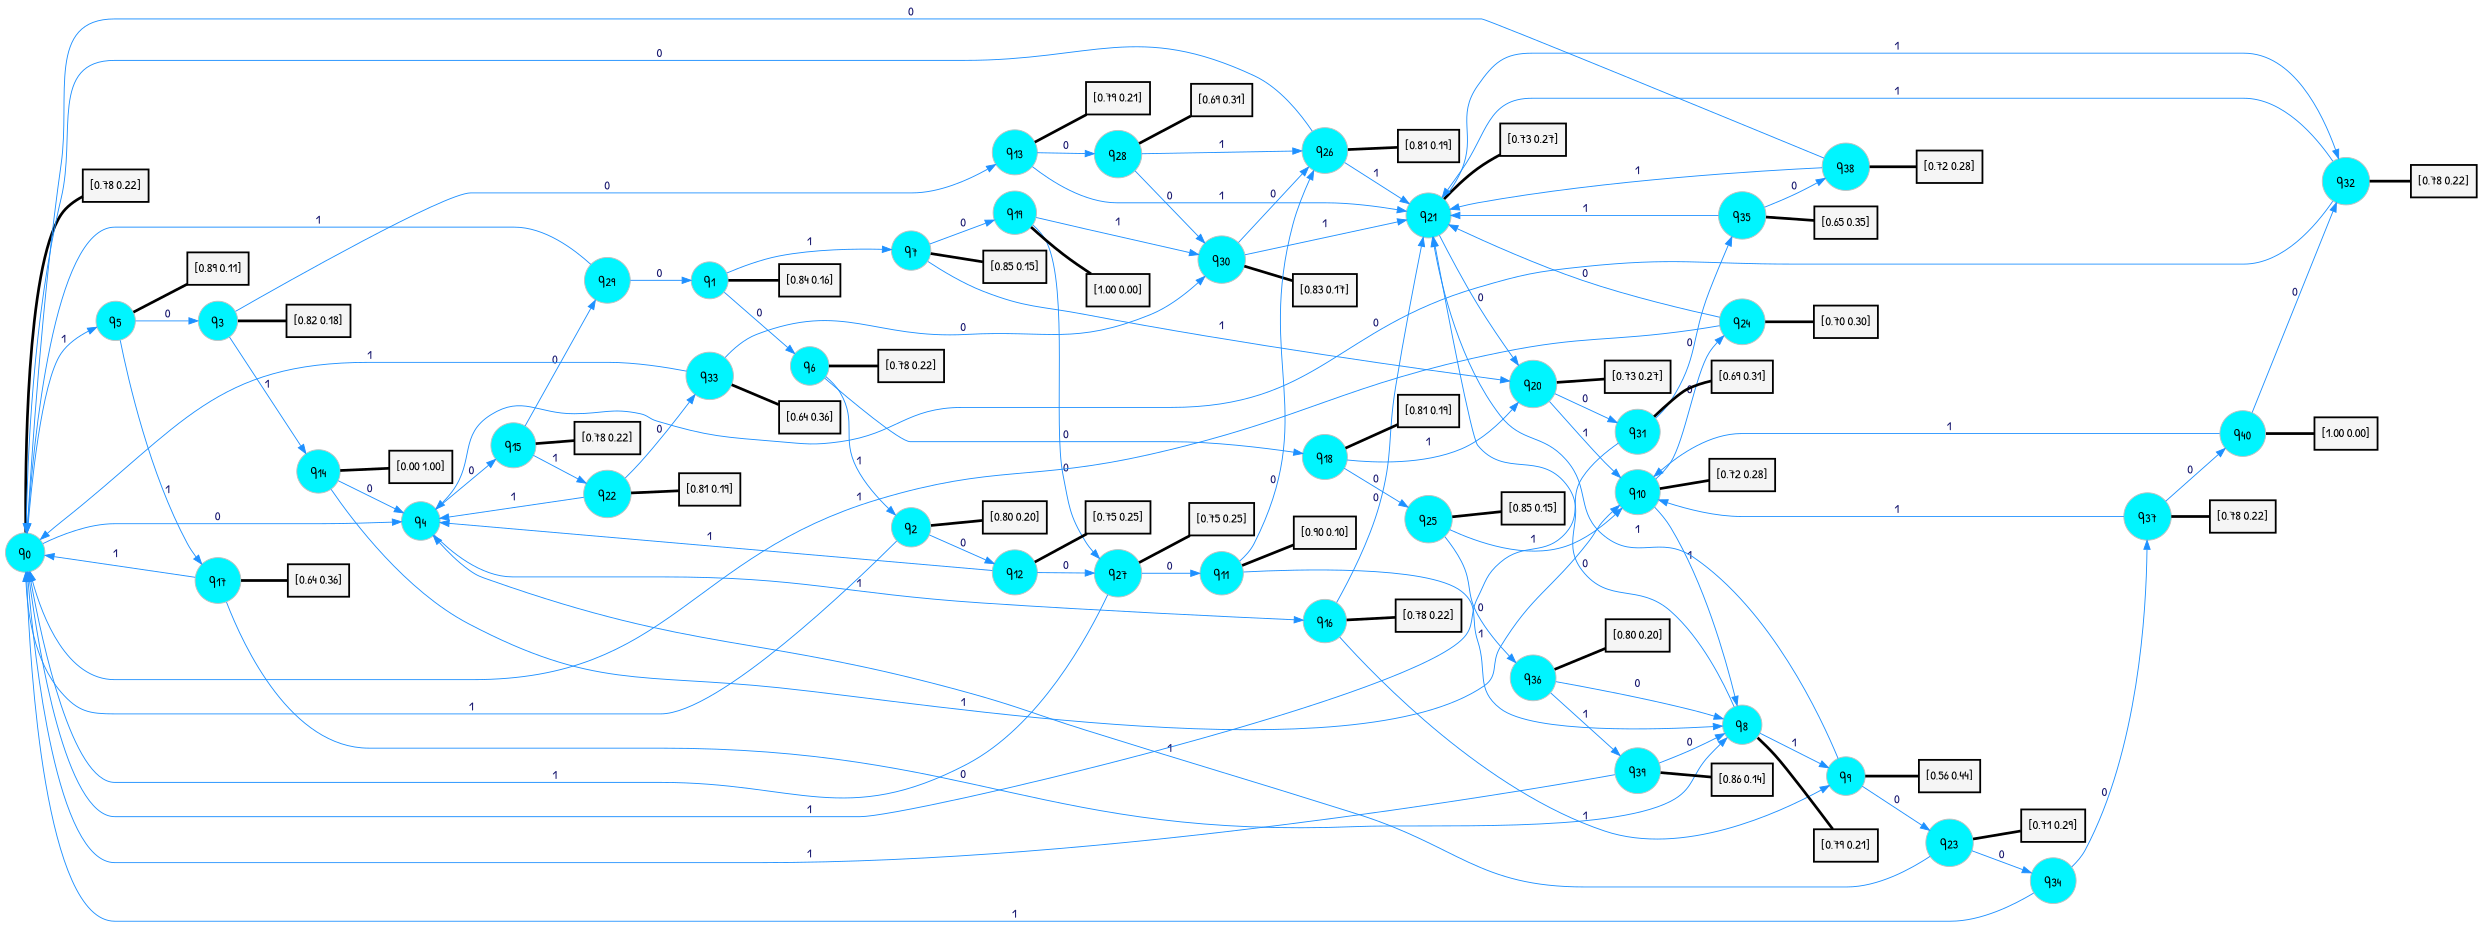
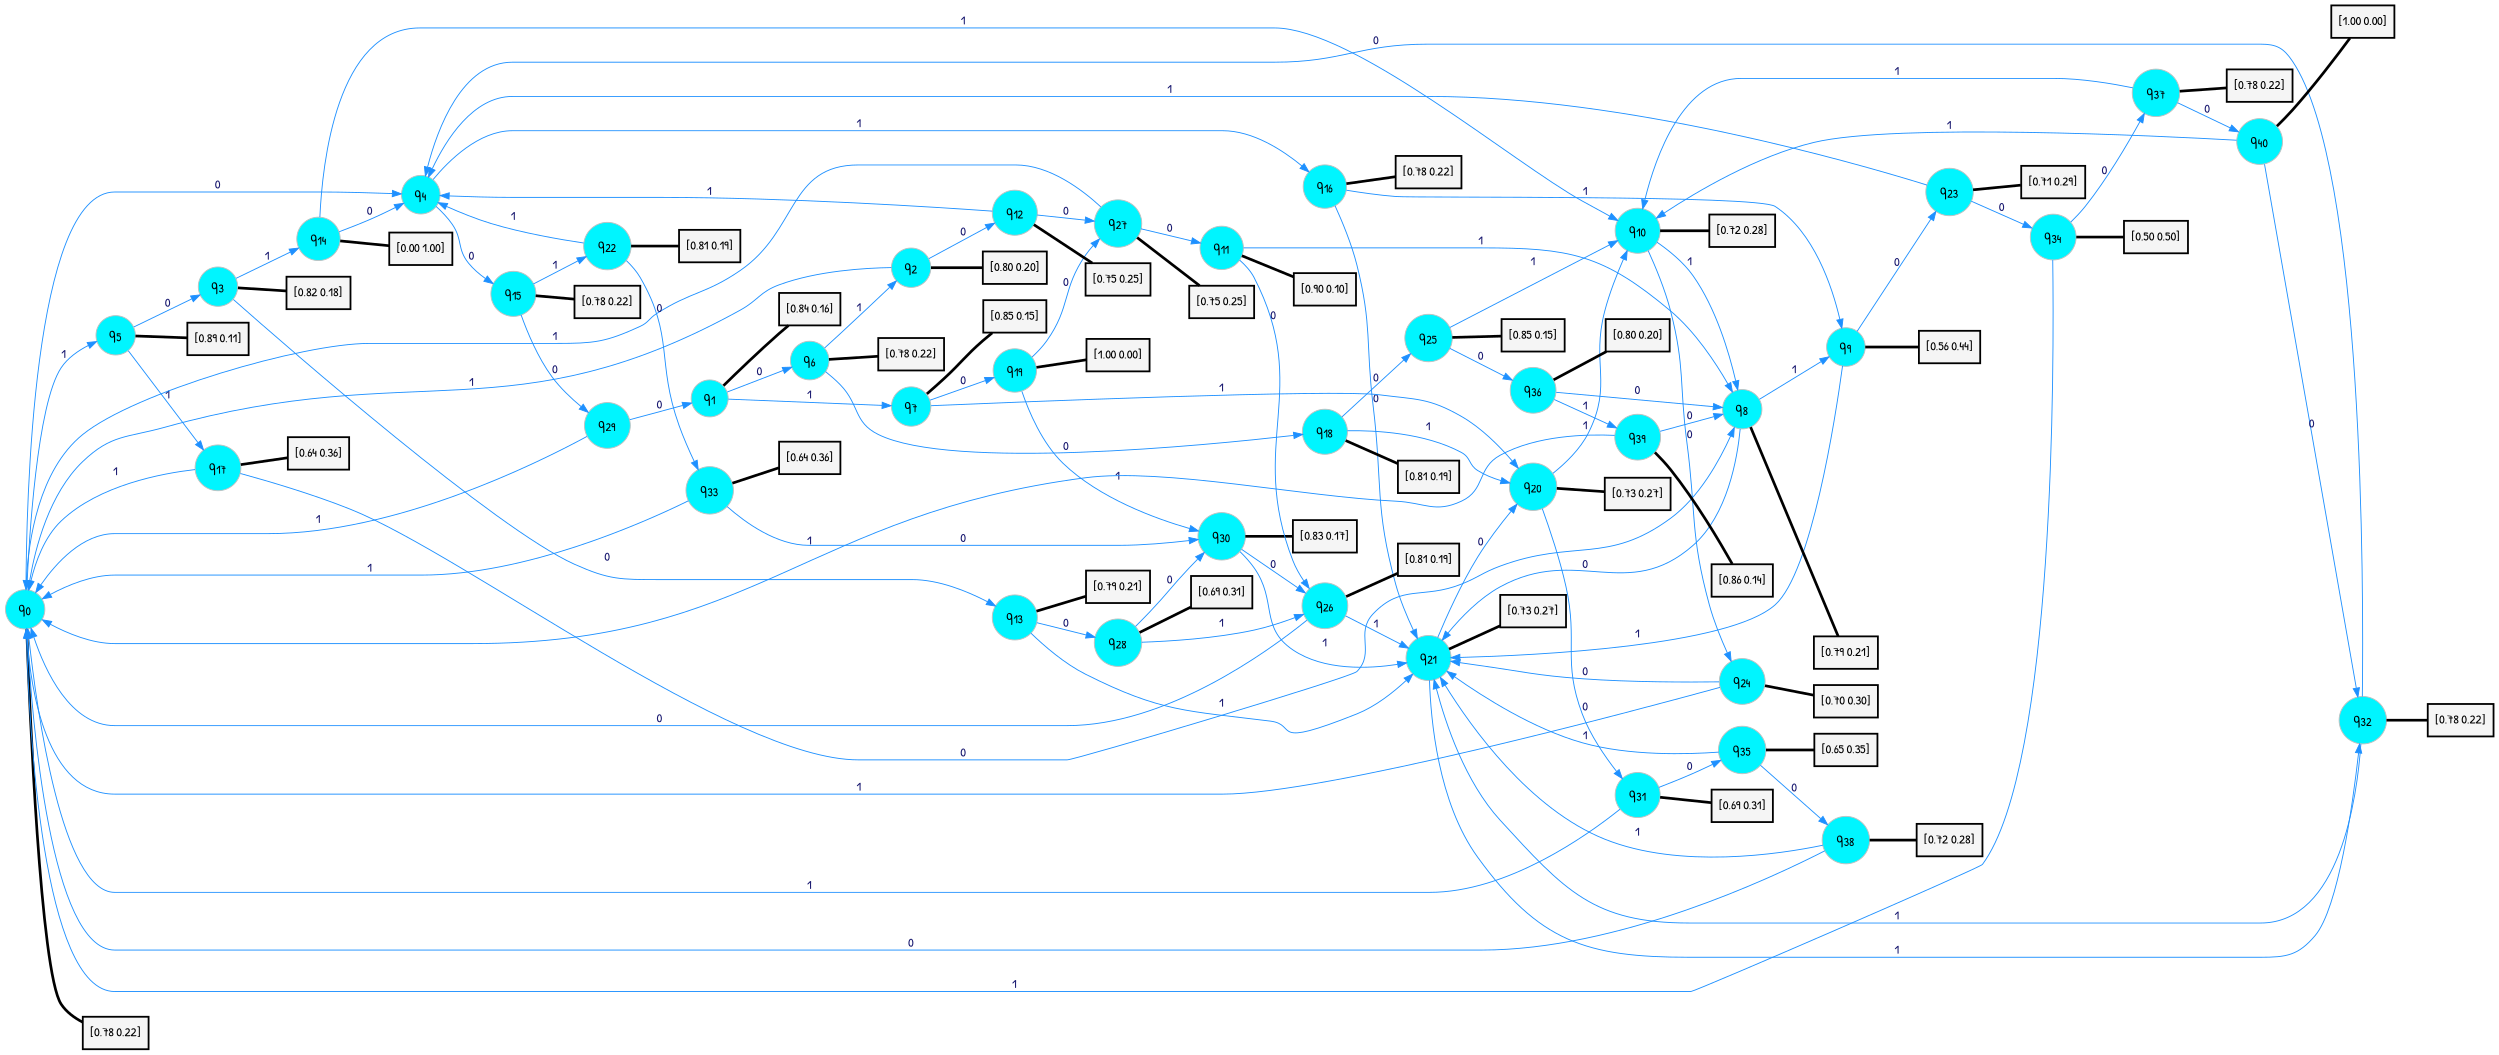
none -> (2156, 237)
